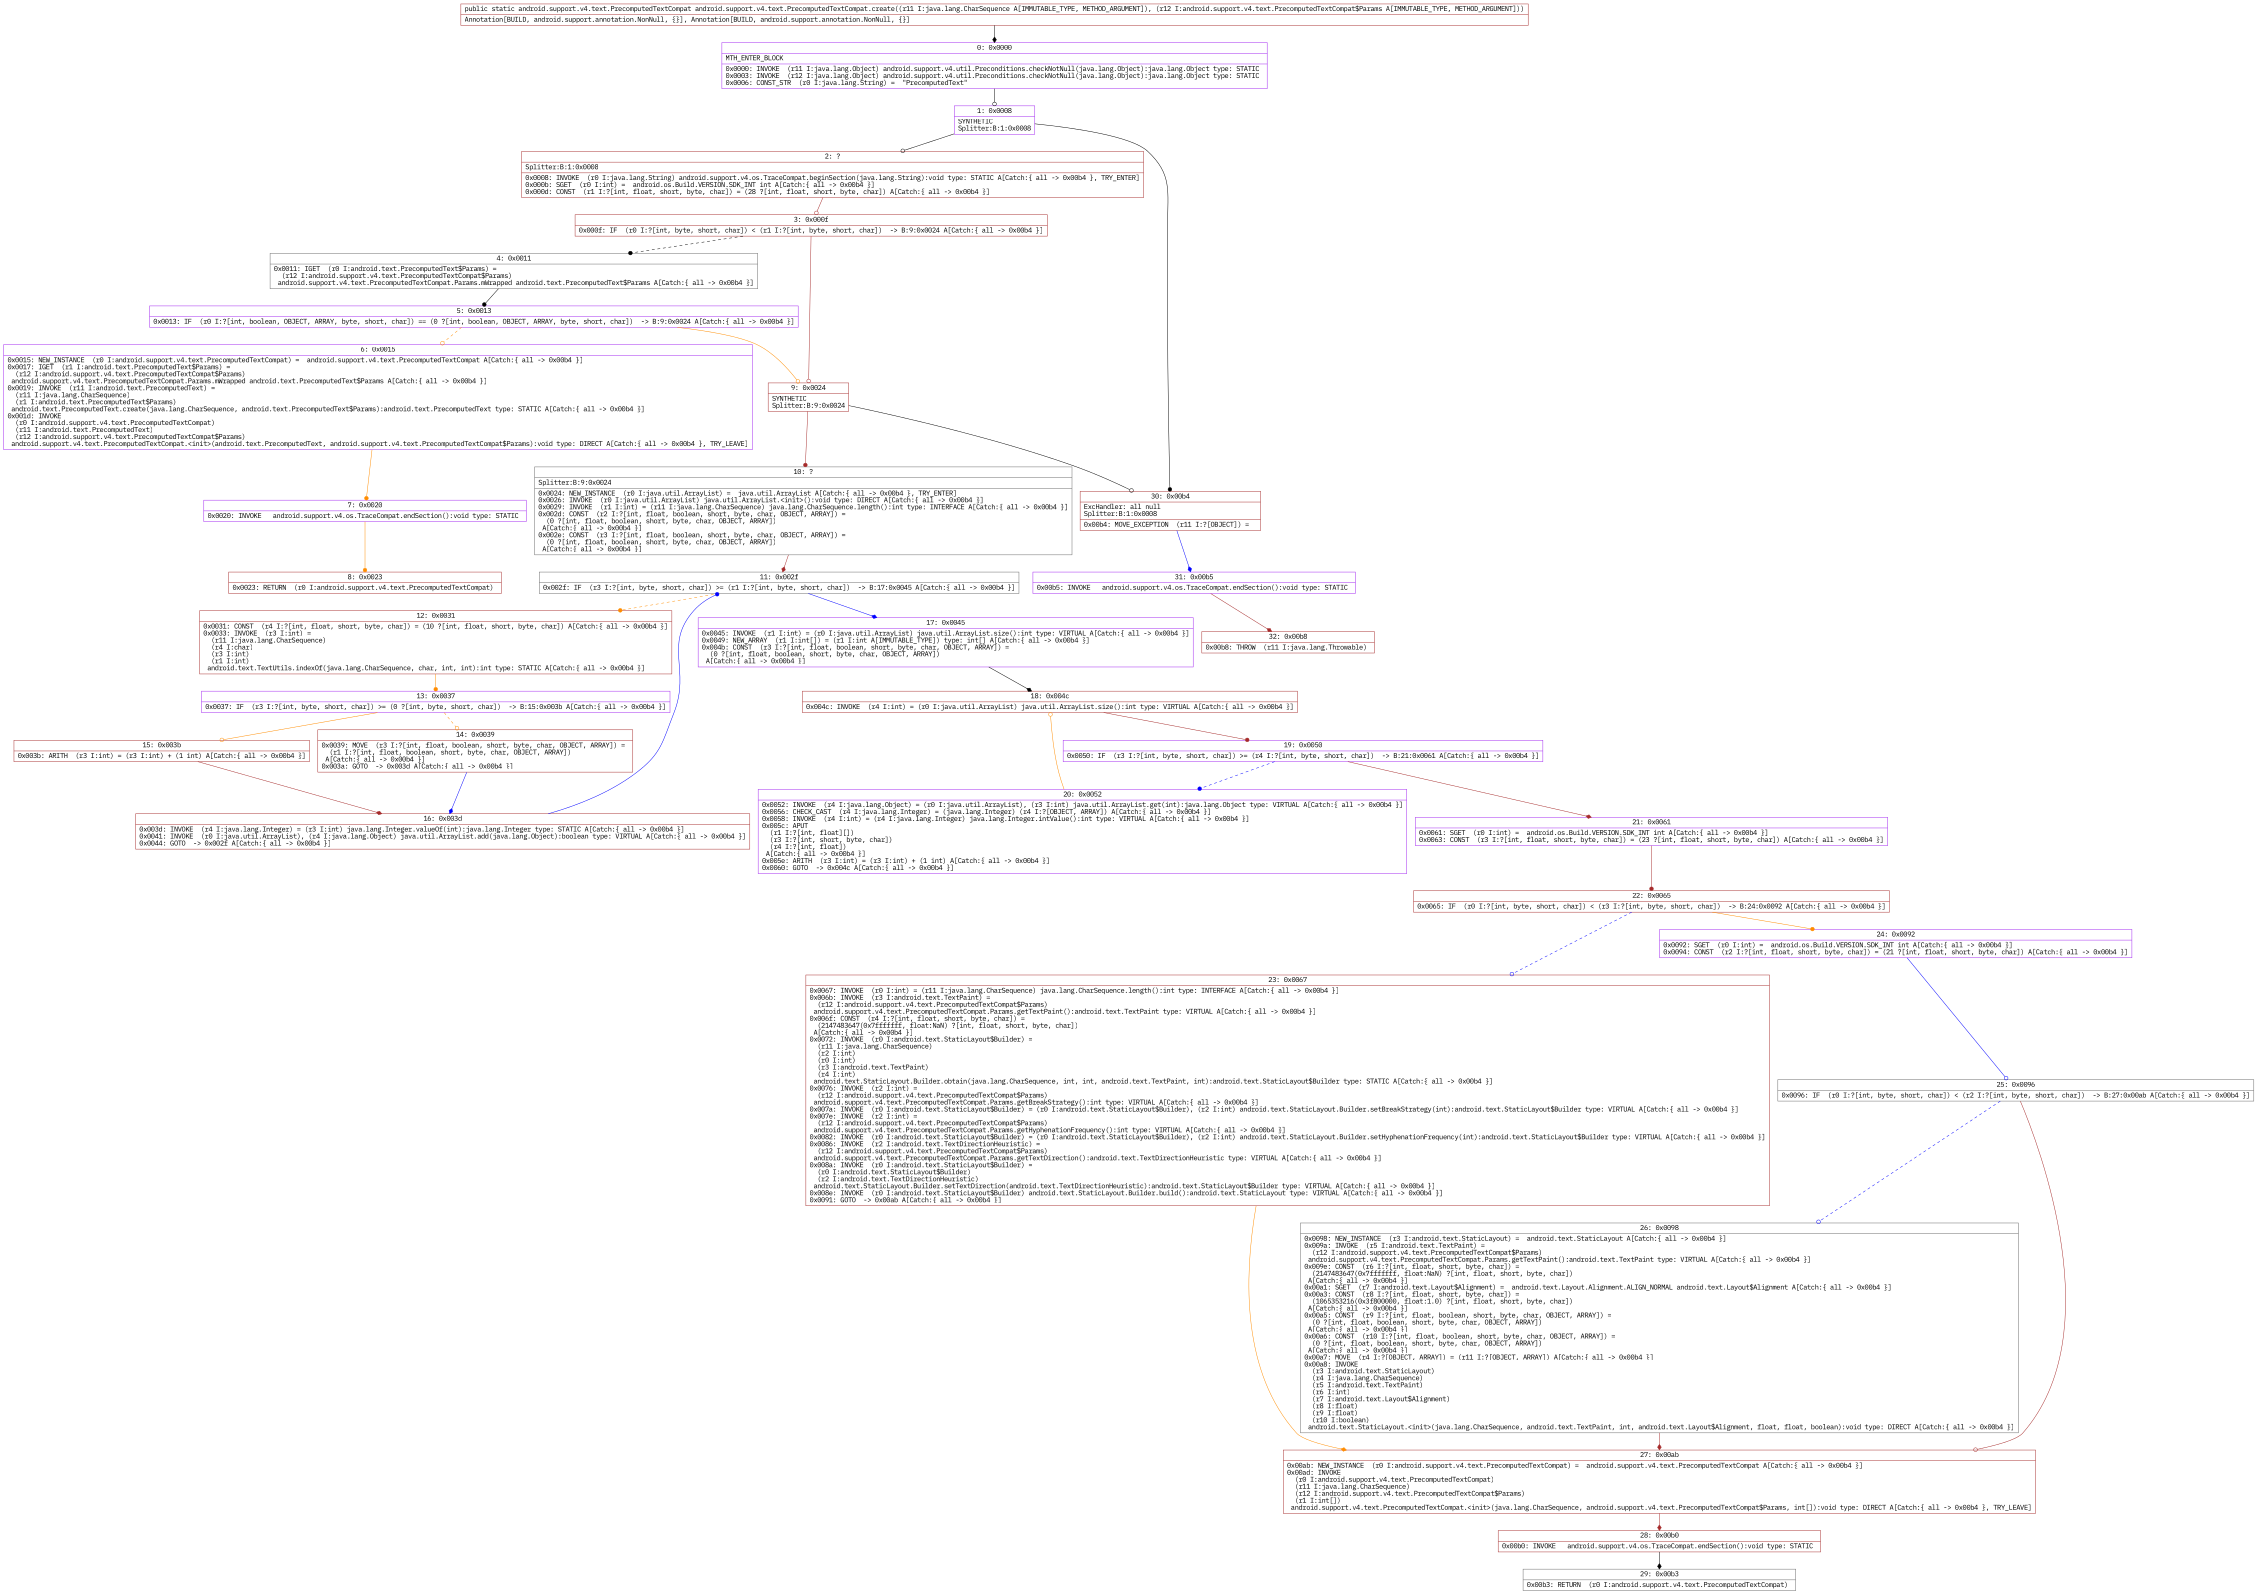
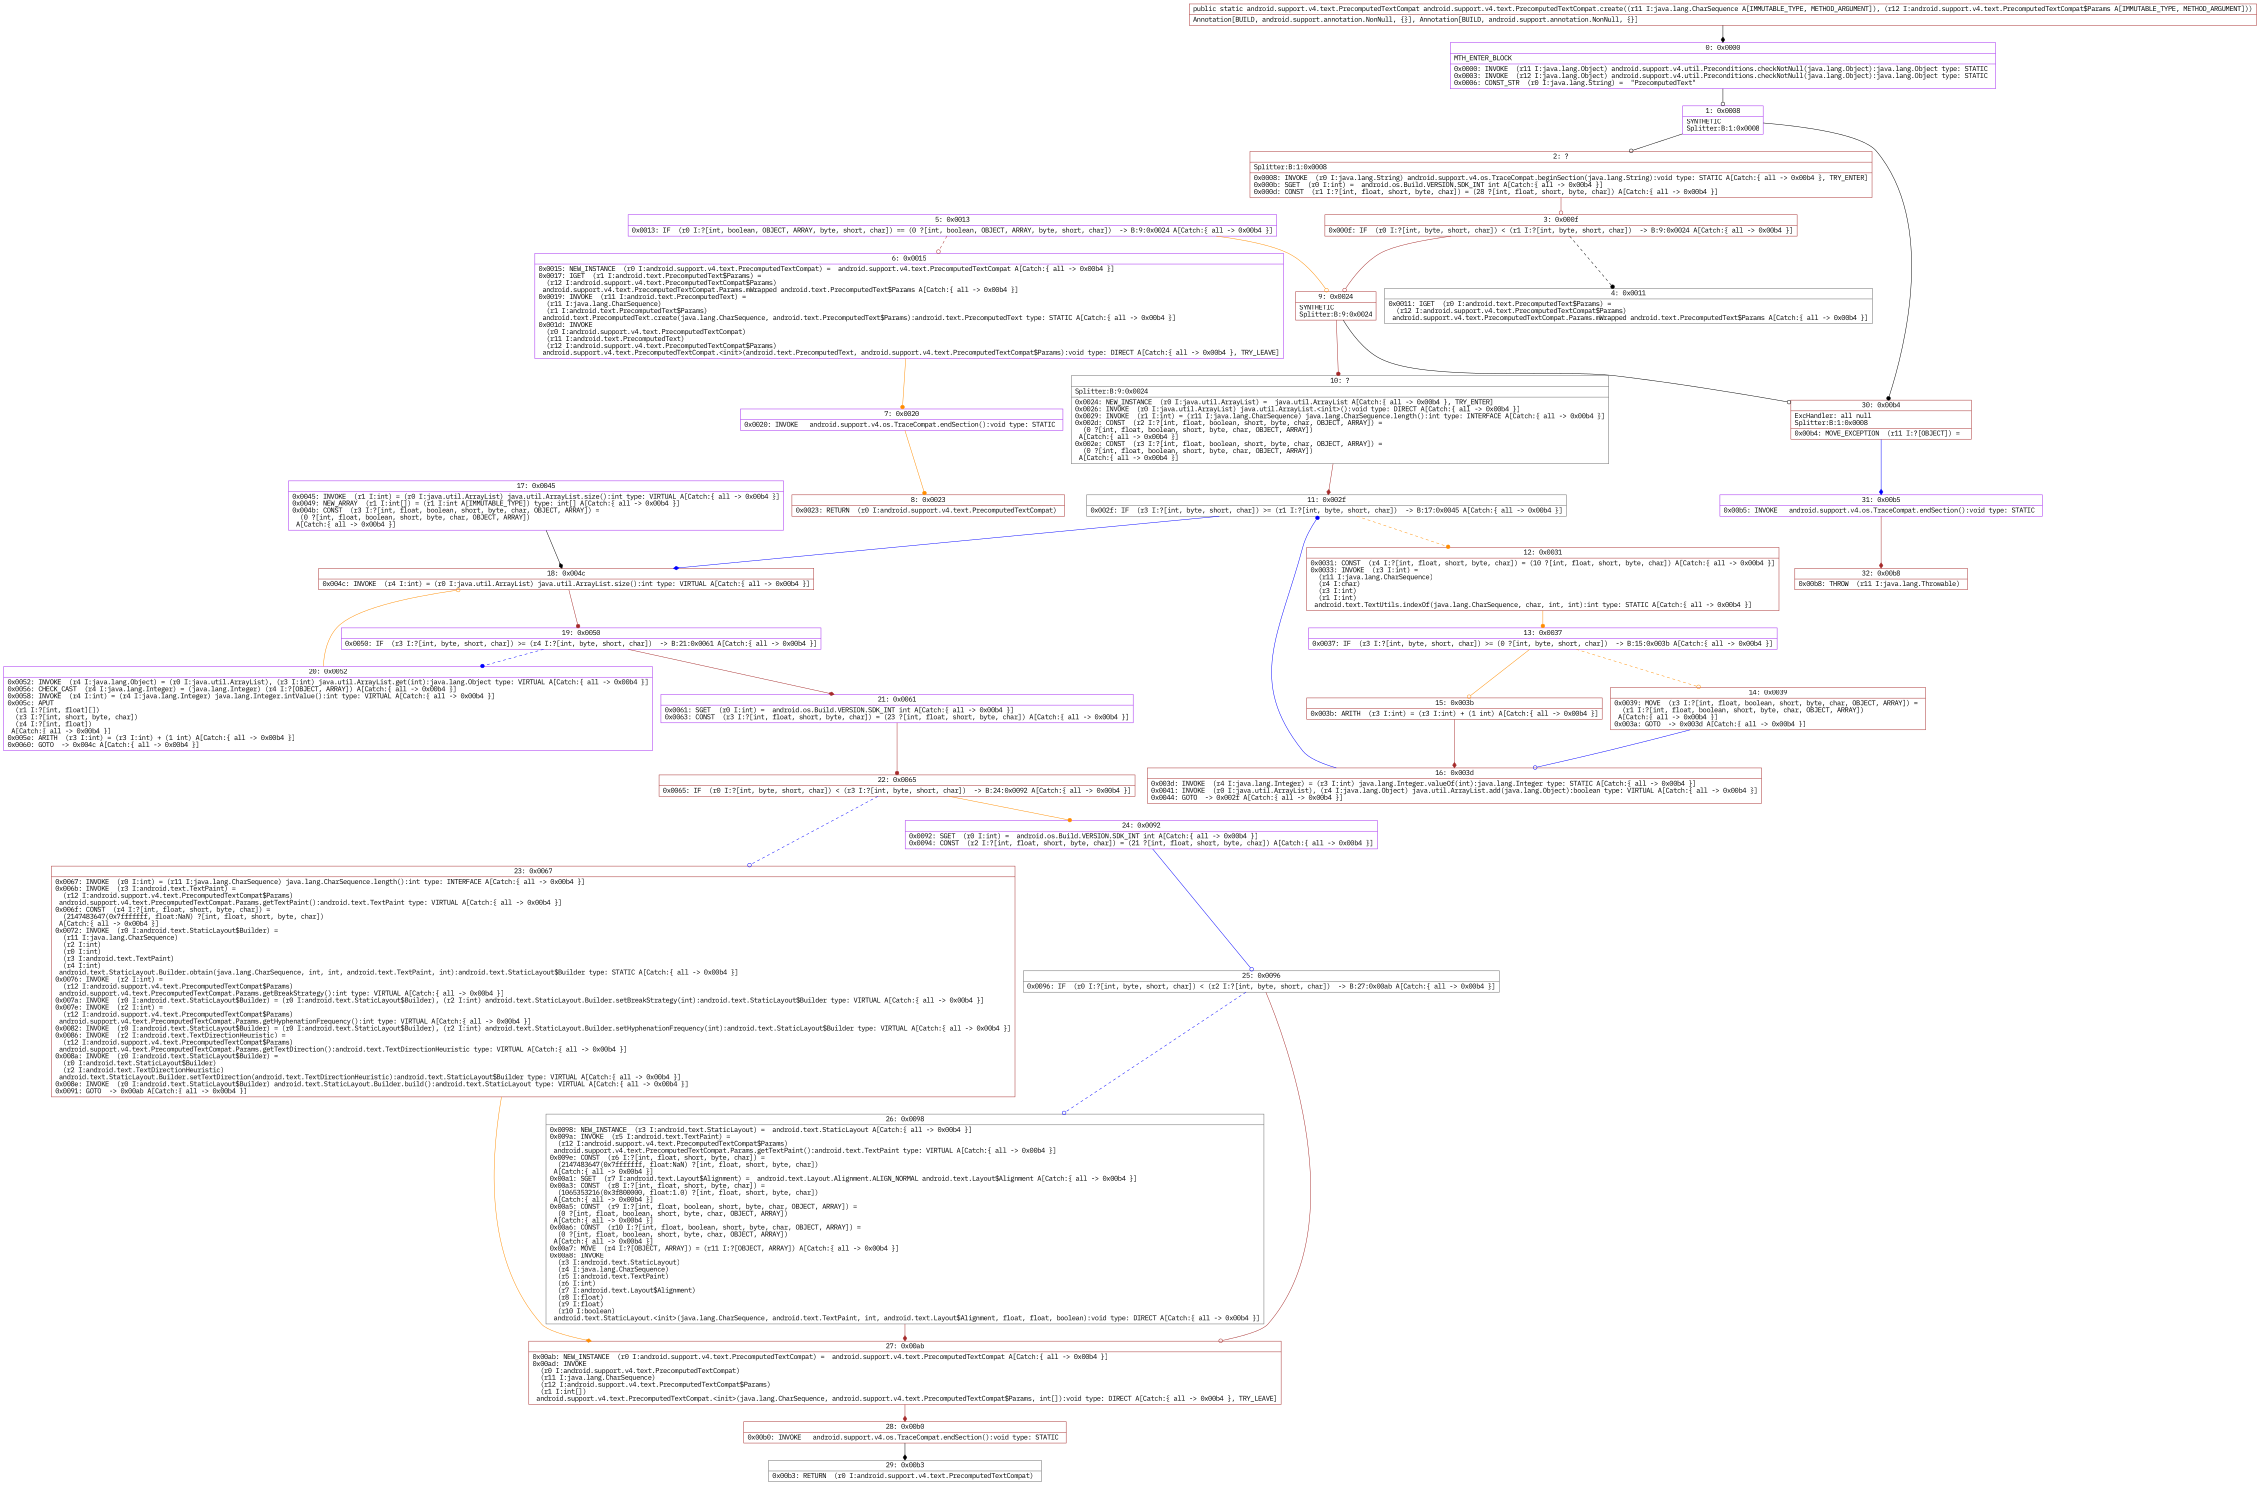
(492, 296) -> none
(453, 335) -> (943, 243)
(840, 605) -> (949, 542)
(459, 790) -> (1614, 749)
